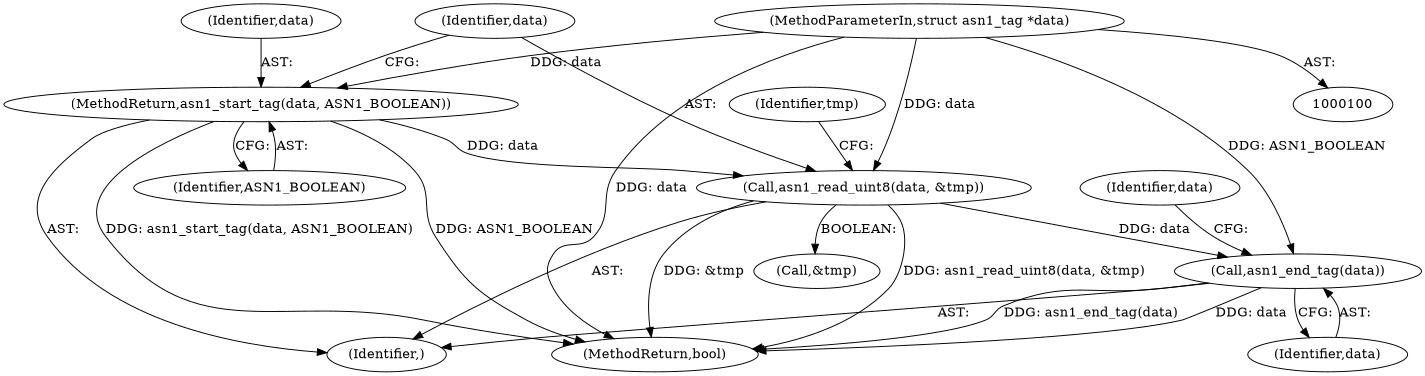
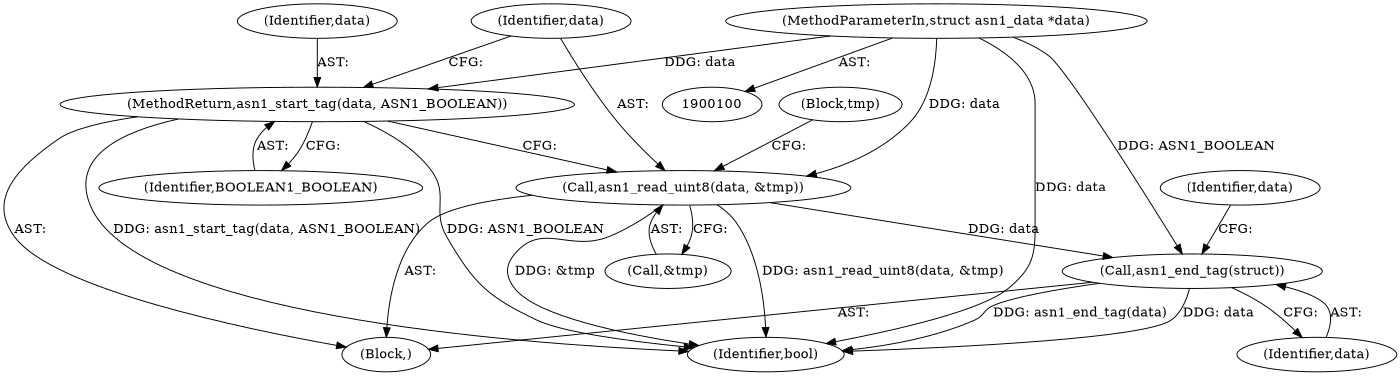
(919, 21) -> (936, 21)
(807, 104) -> (841, 104)
(1343, 104) -> (712, 104)
(503, 146) -> (542, 146)
(270, 188) -> (261, 188)
(861, 230) -> (713, 230)
none -> (649, 233)
(1298, 271) -> (1192, 271)
(387, 355) -> (386, 355)
(655, 355) -> (766, 355)
